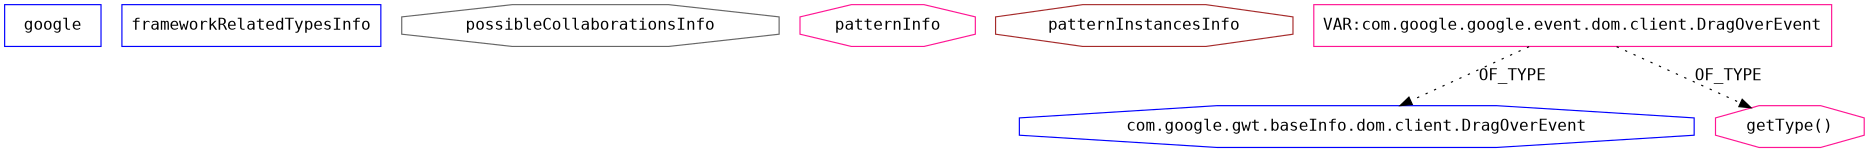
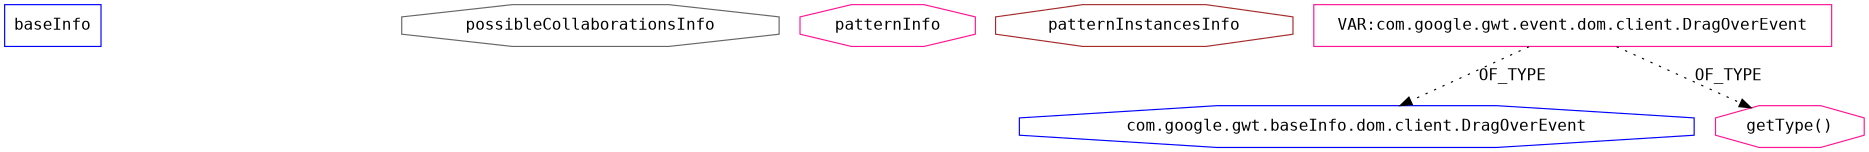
(53, 26) -> (53, 26)
(251, 26) -> none
(1573, 26) -> (1573, 26)
